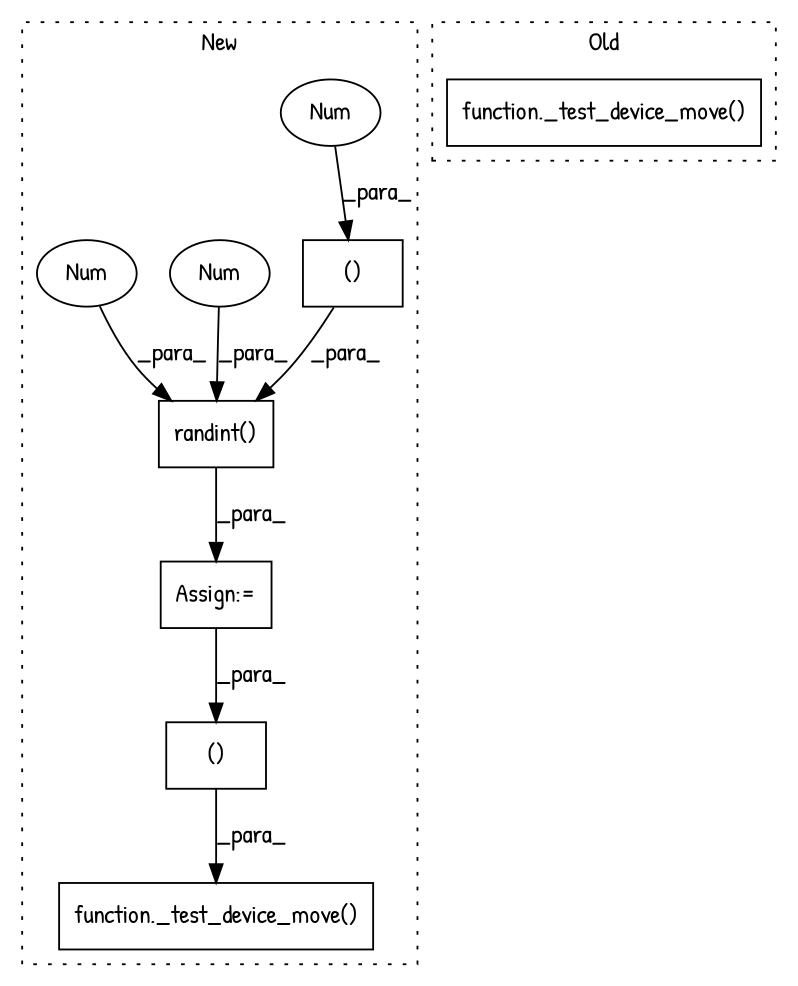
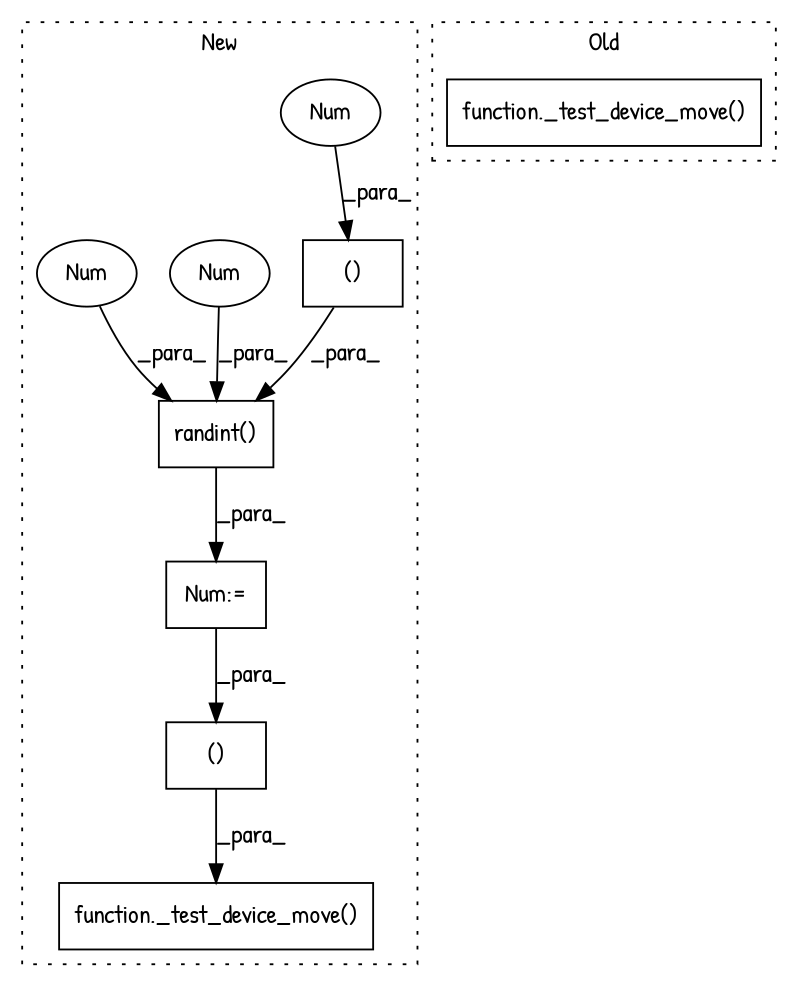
(216, 595) -> (216, 595)
